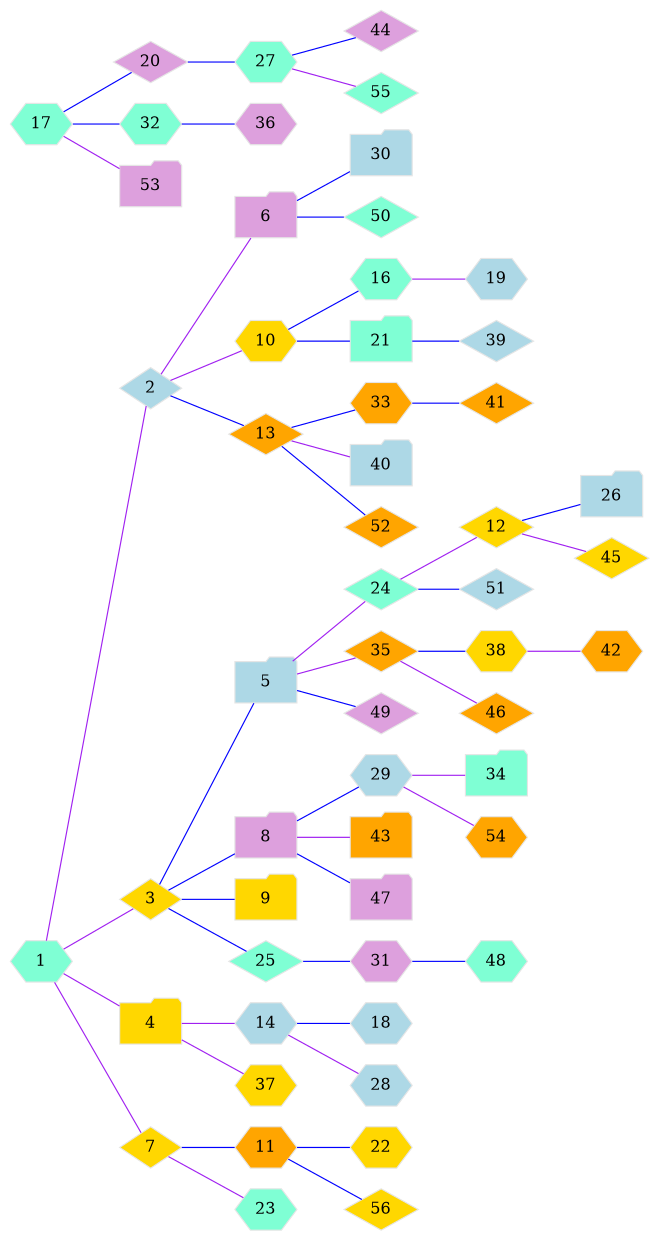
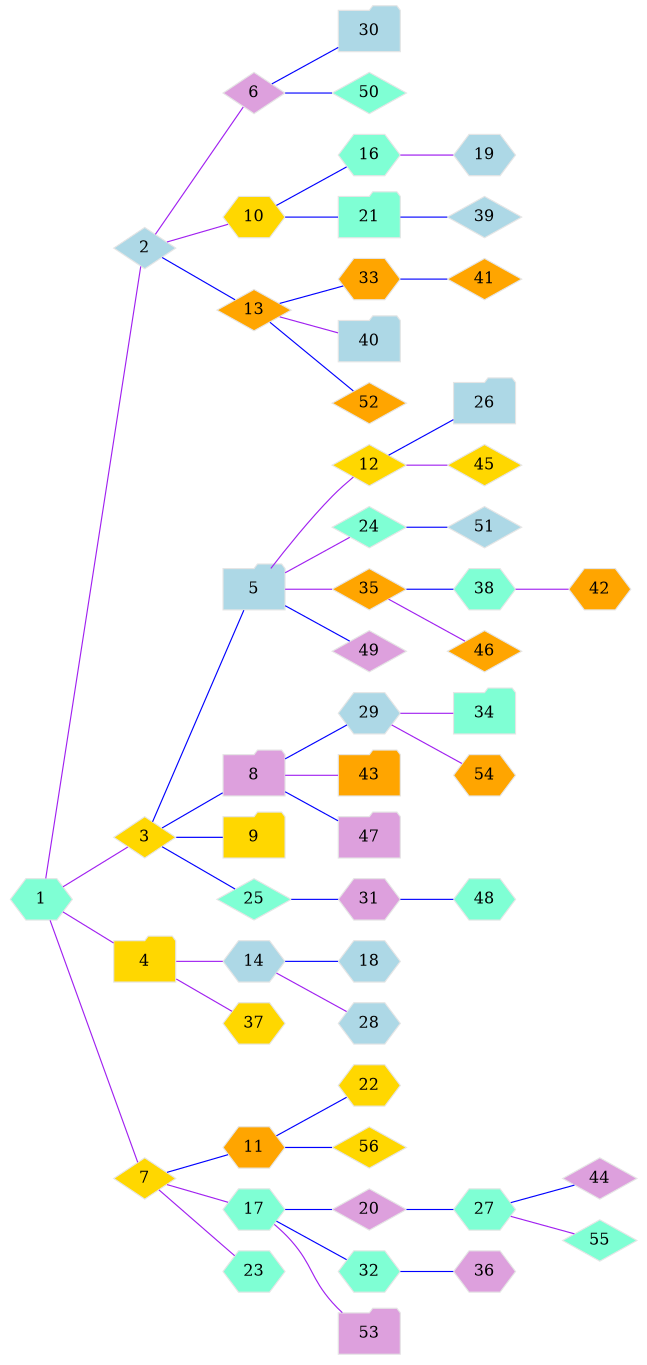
(266, 217) -> (254, 93)
(439, 558) -> (310, 521)
(496, 651) -> (485, 589)
none -> (198, 1193)
